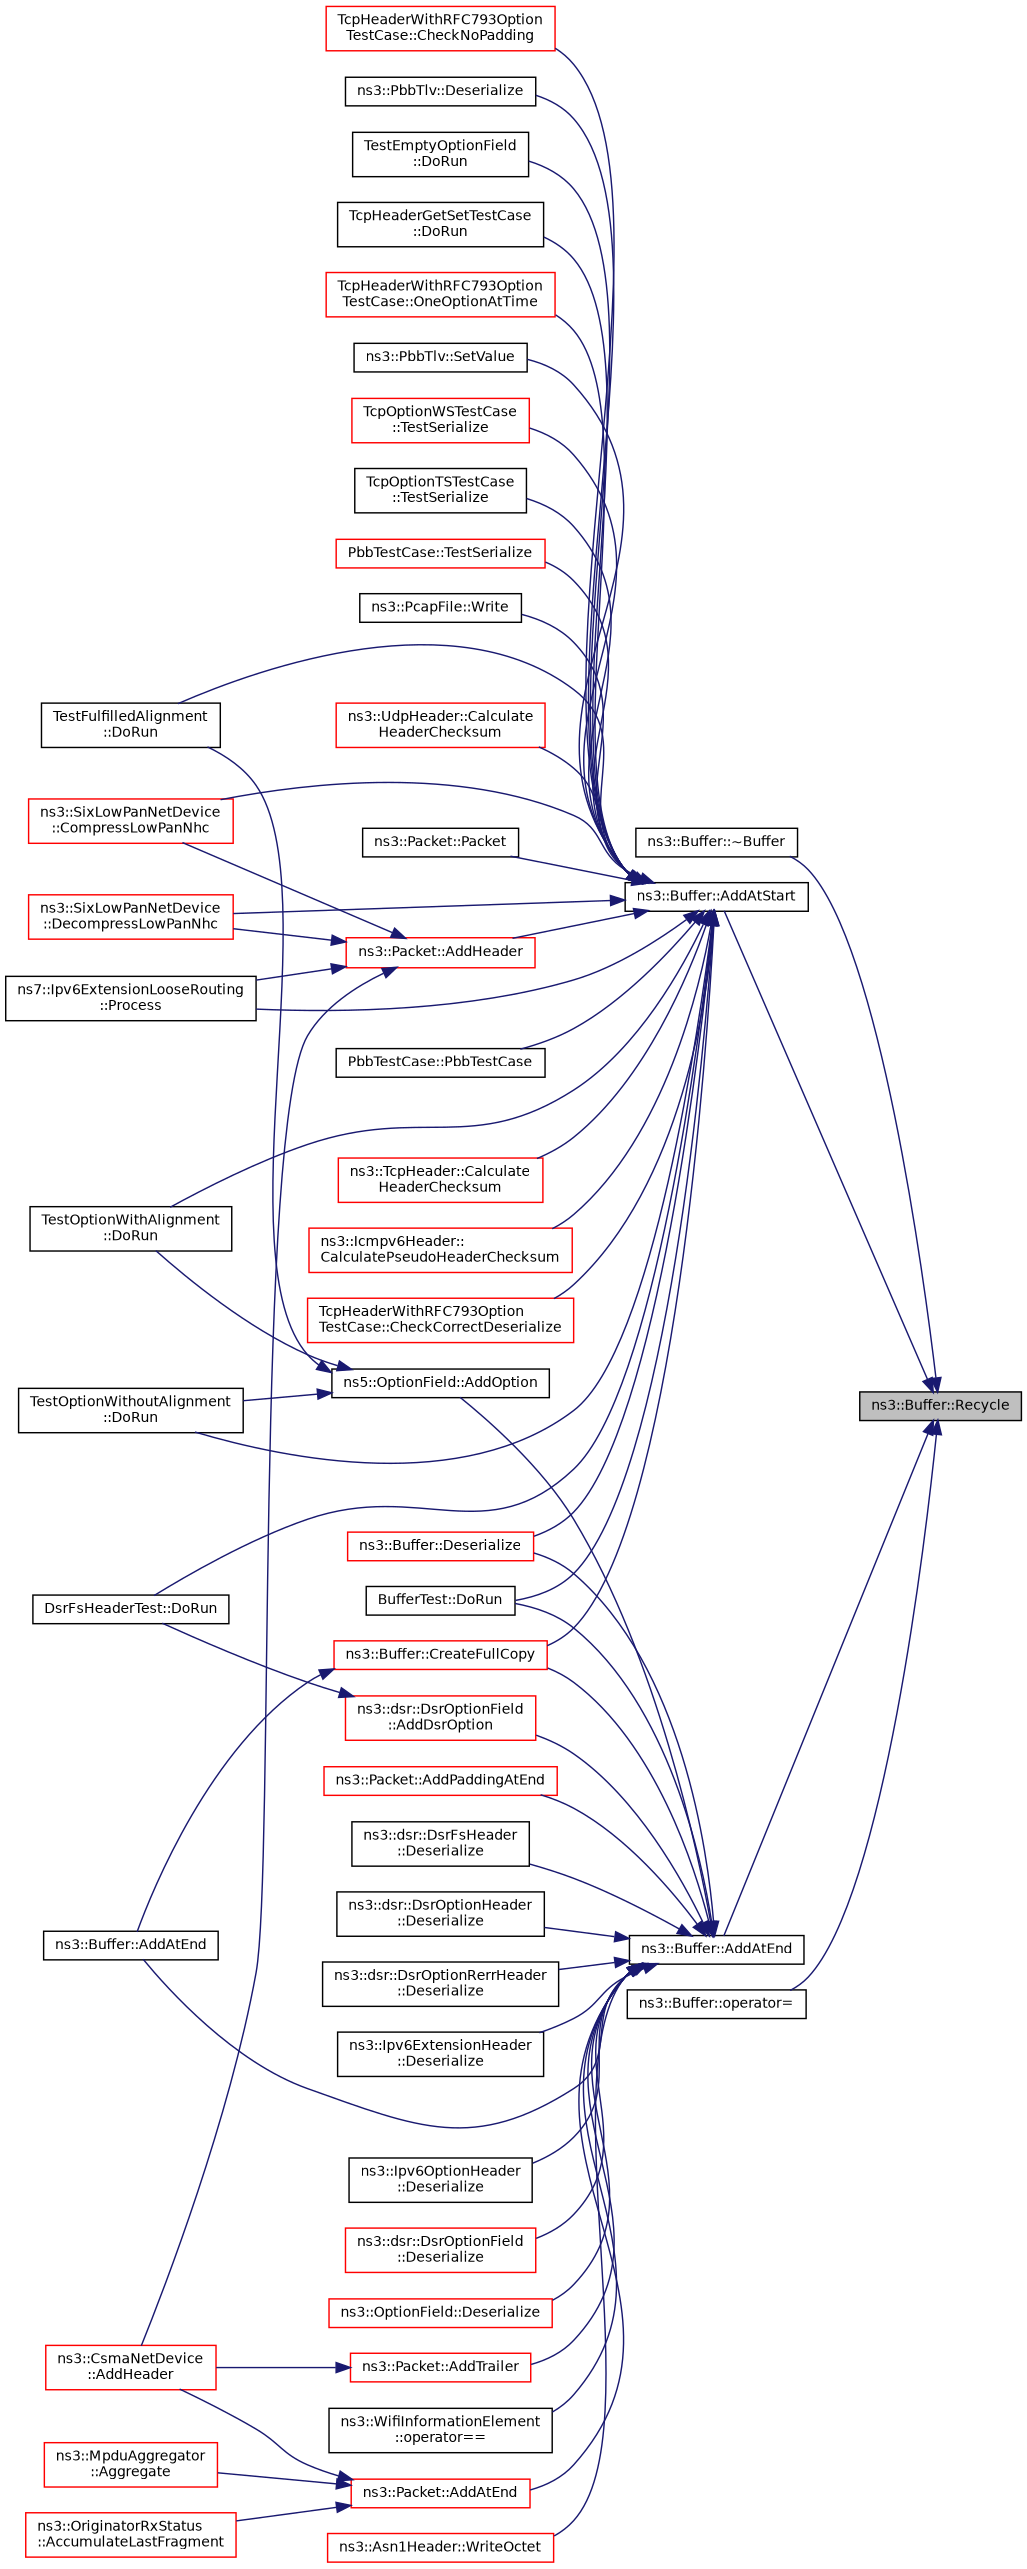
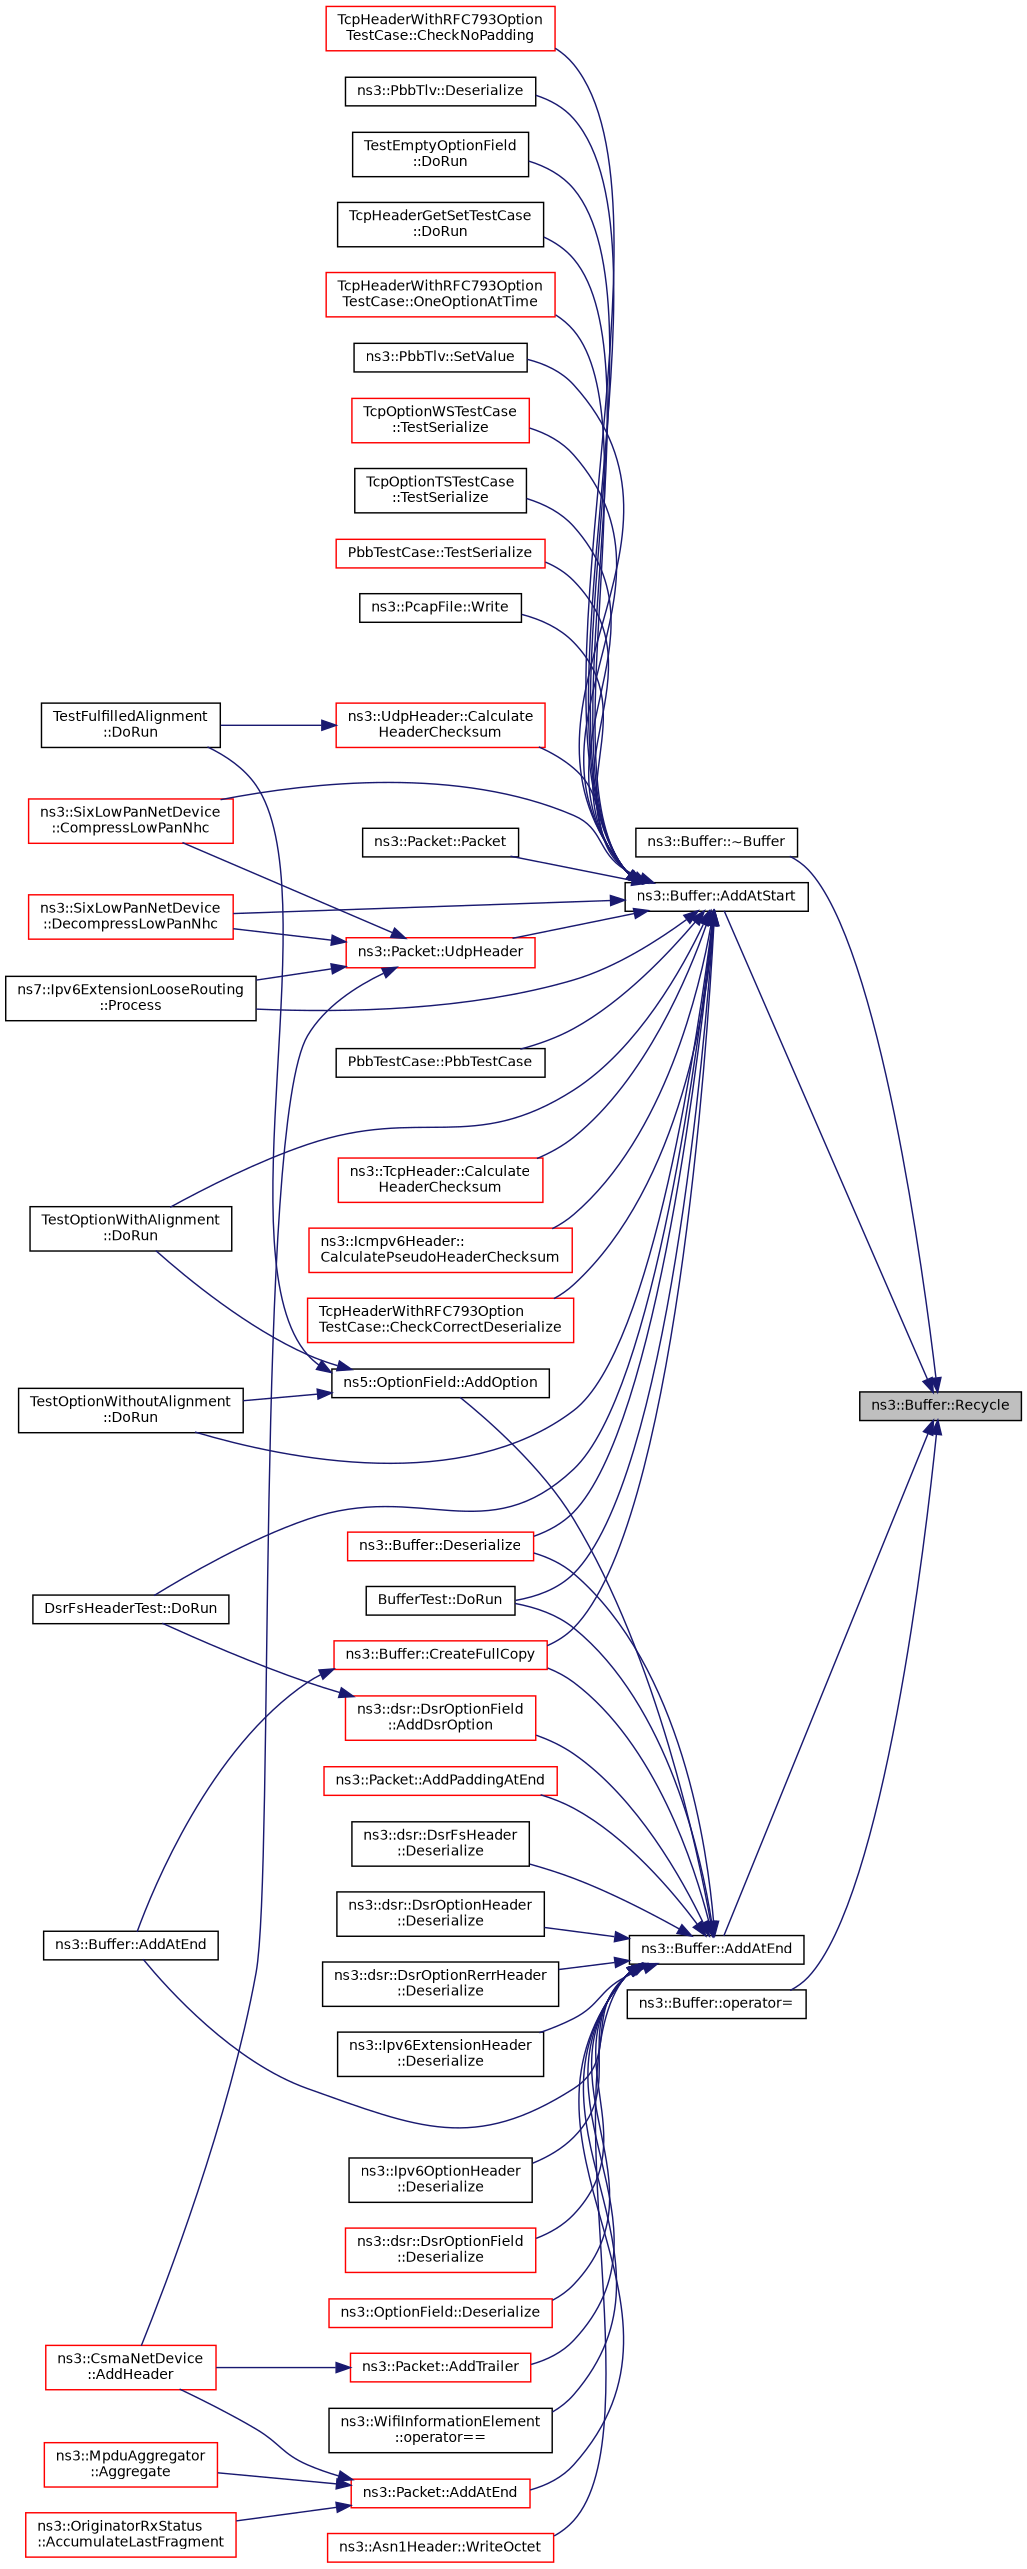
(478, 650) -> (271, 725)
(441, 953) -> (441, 953)
